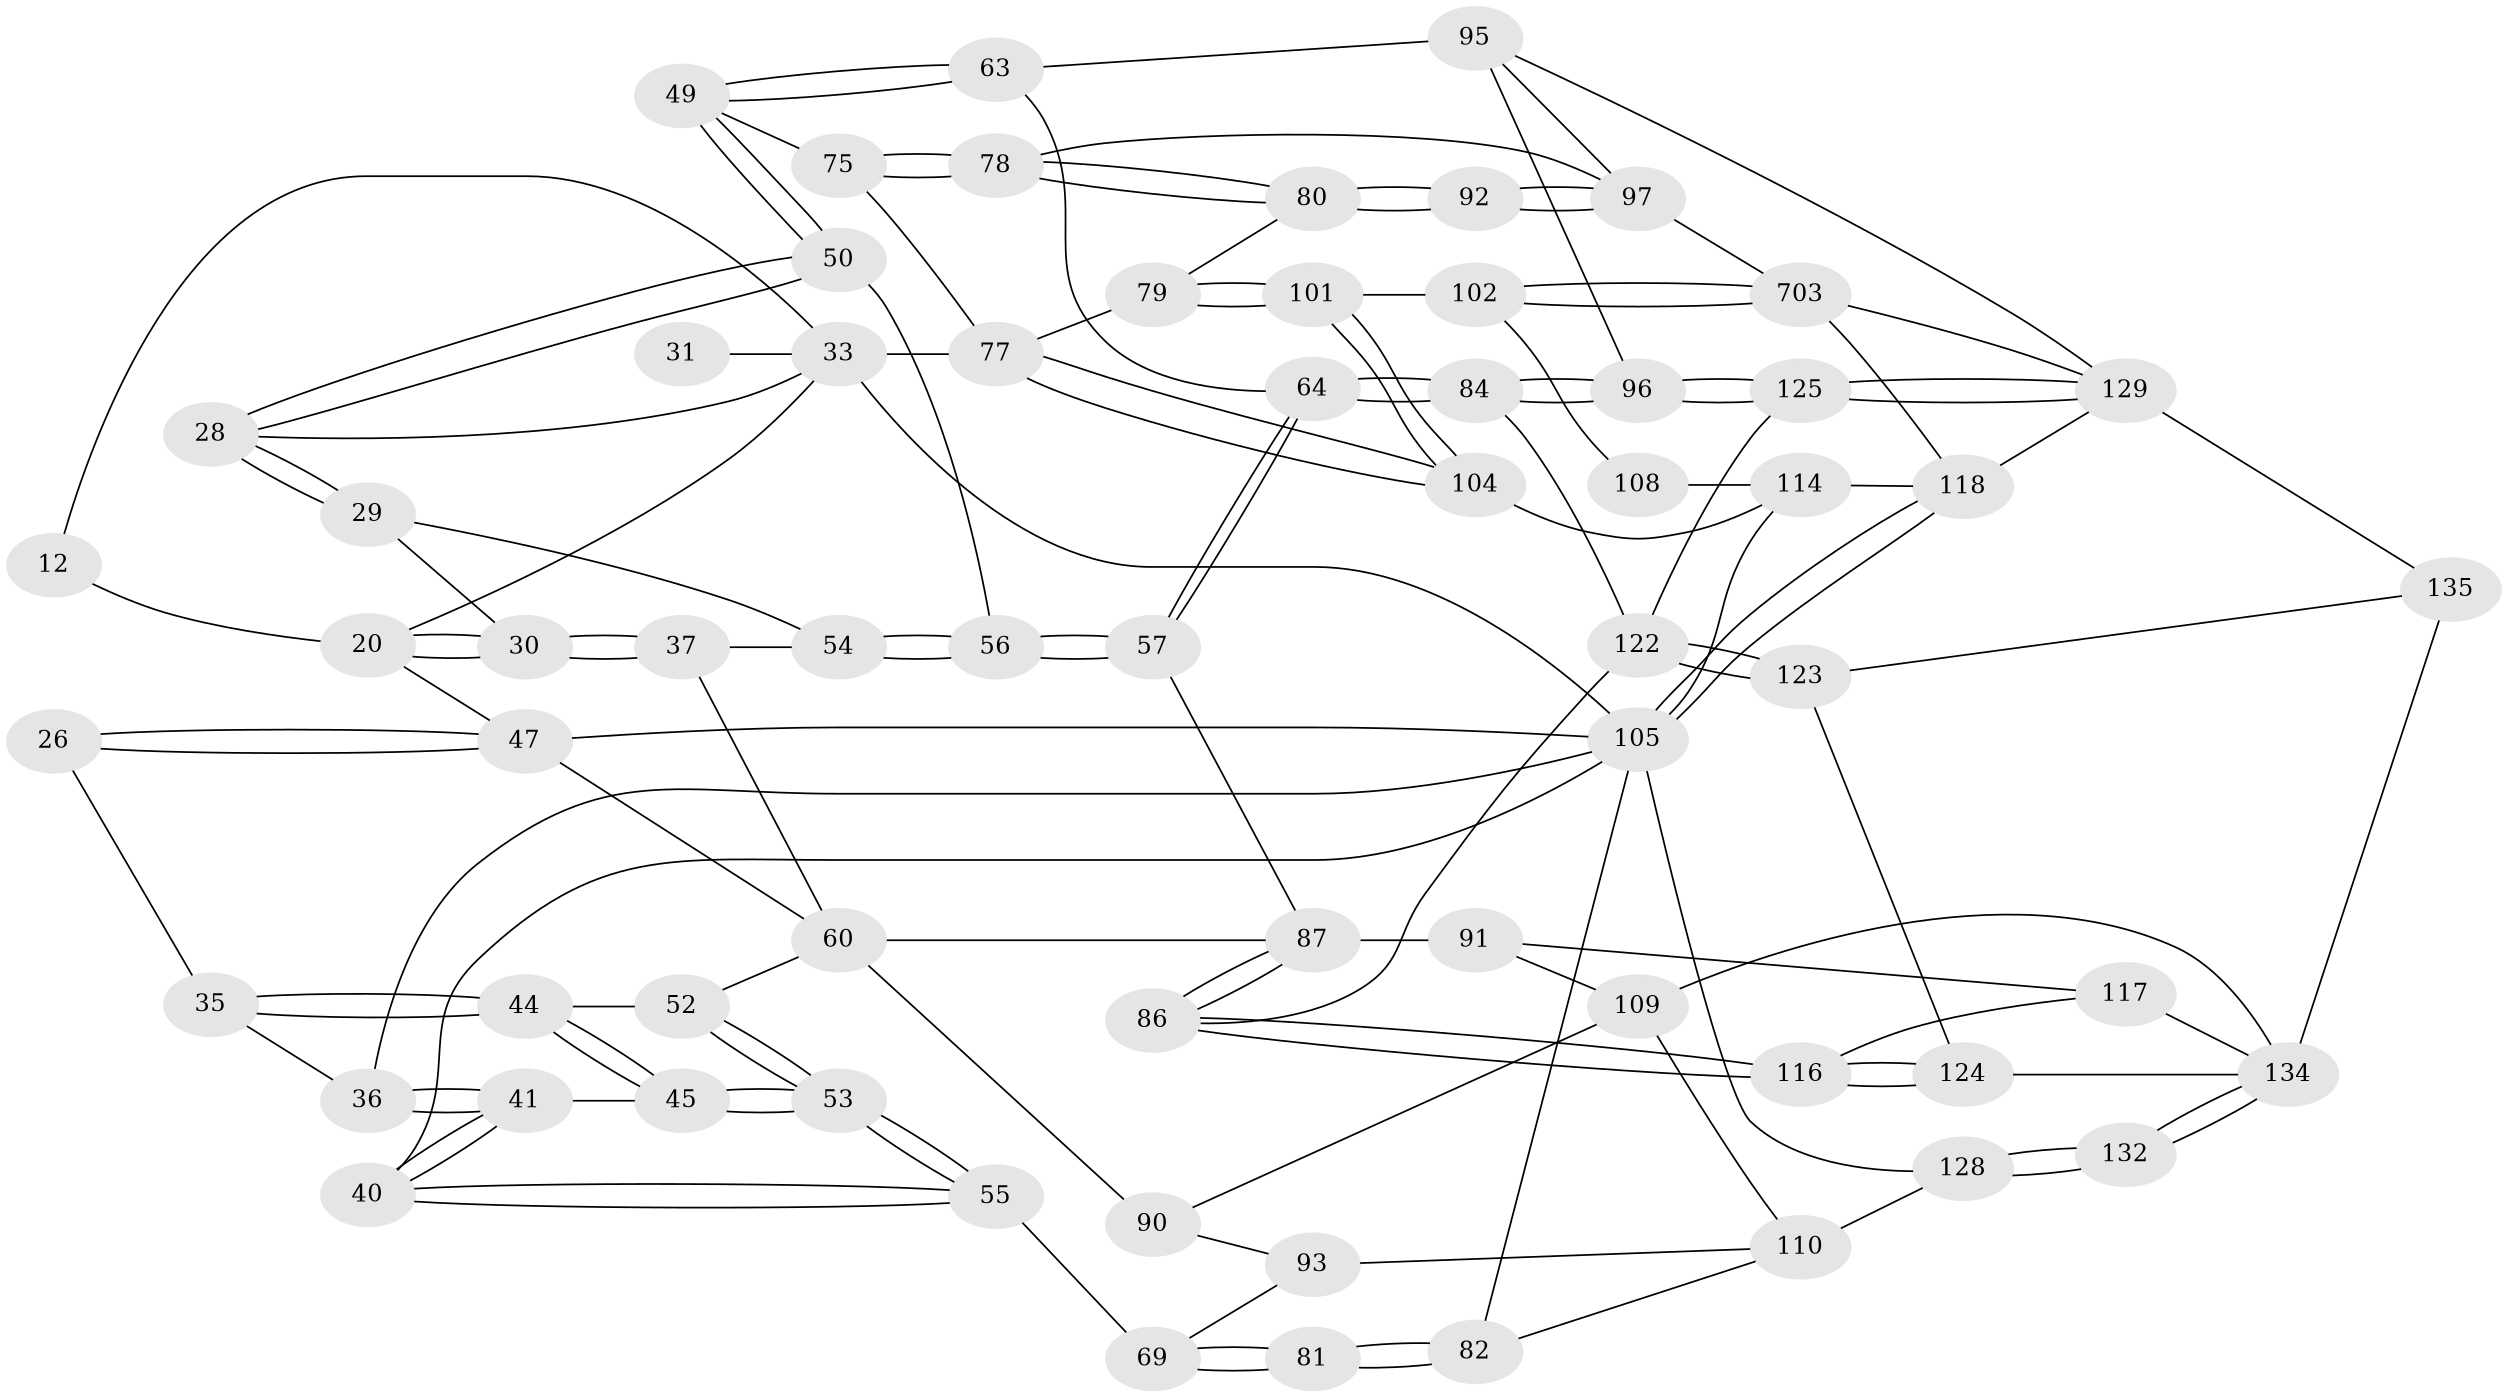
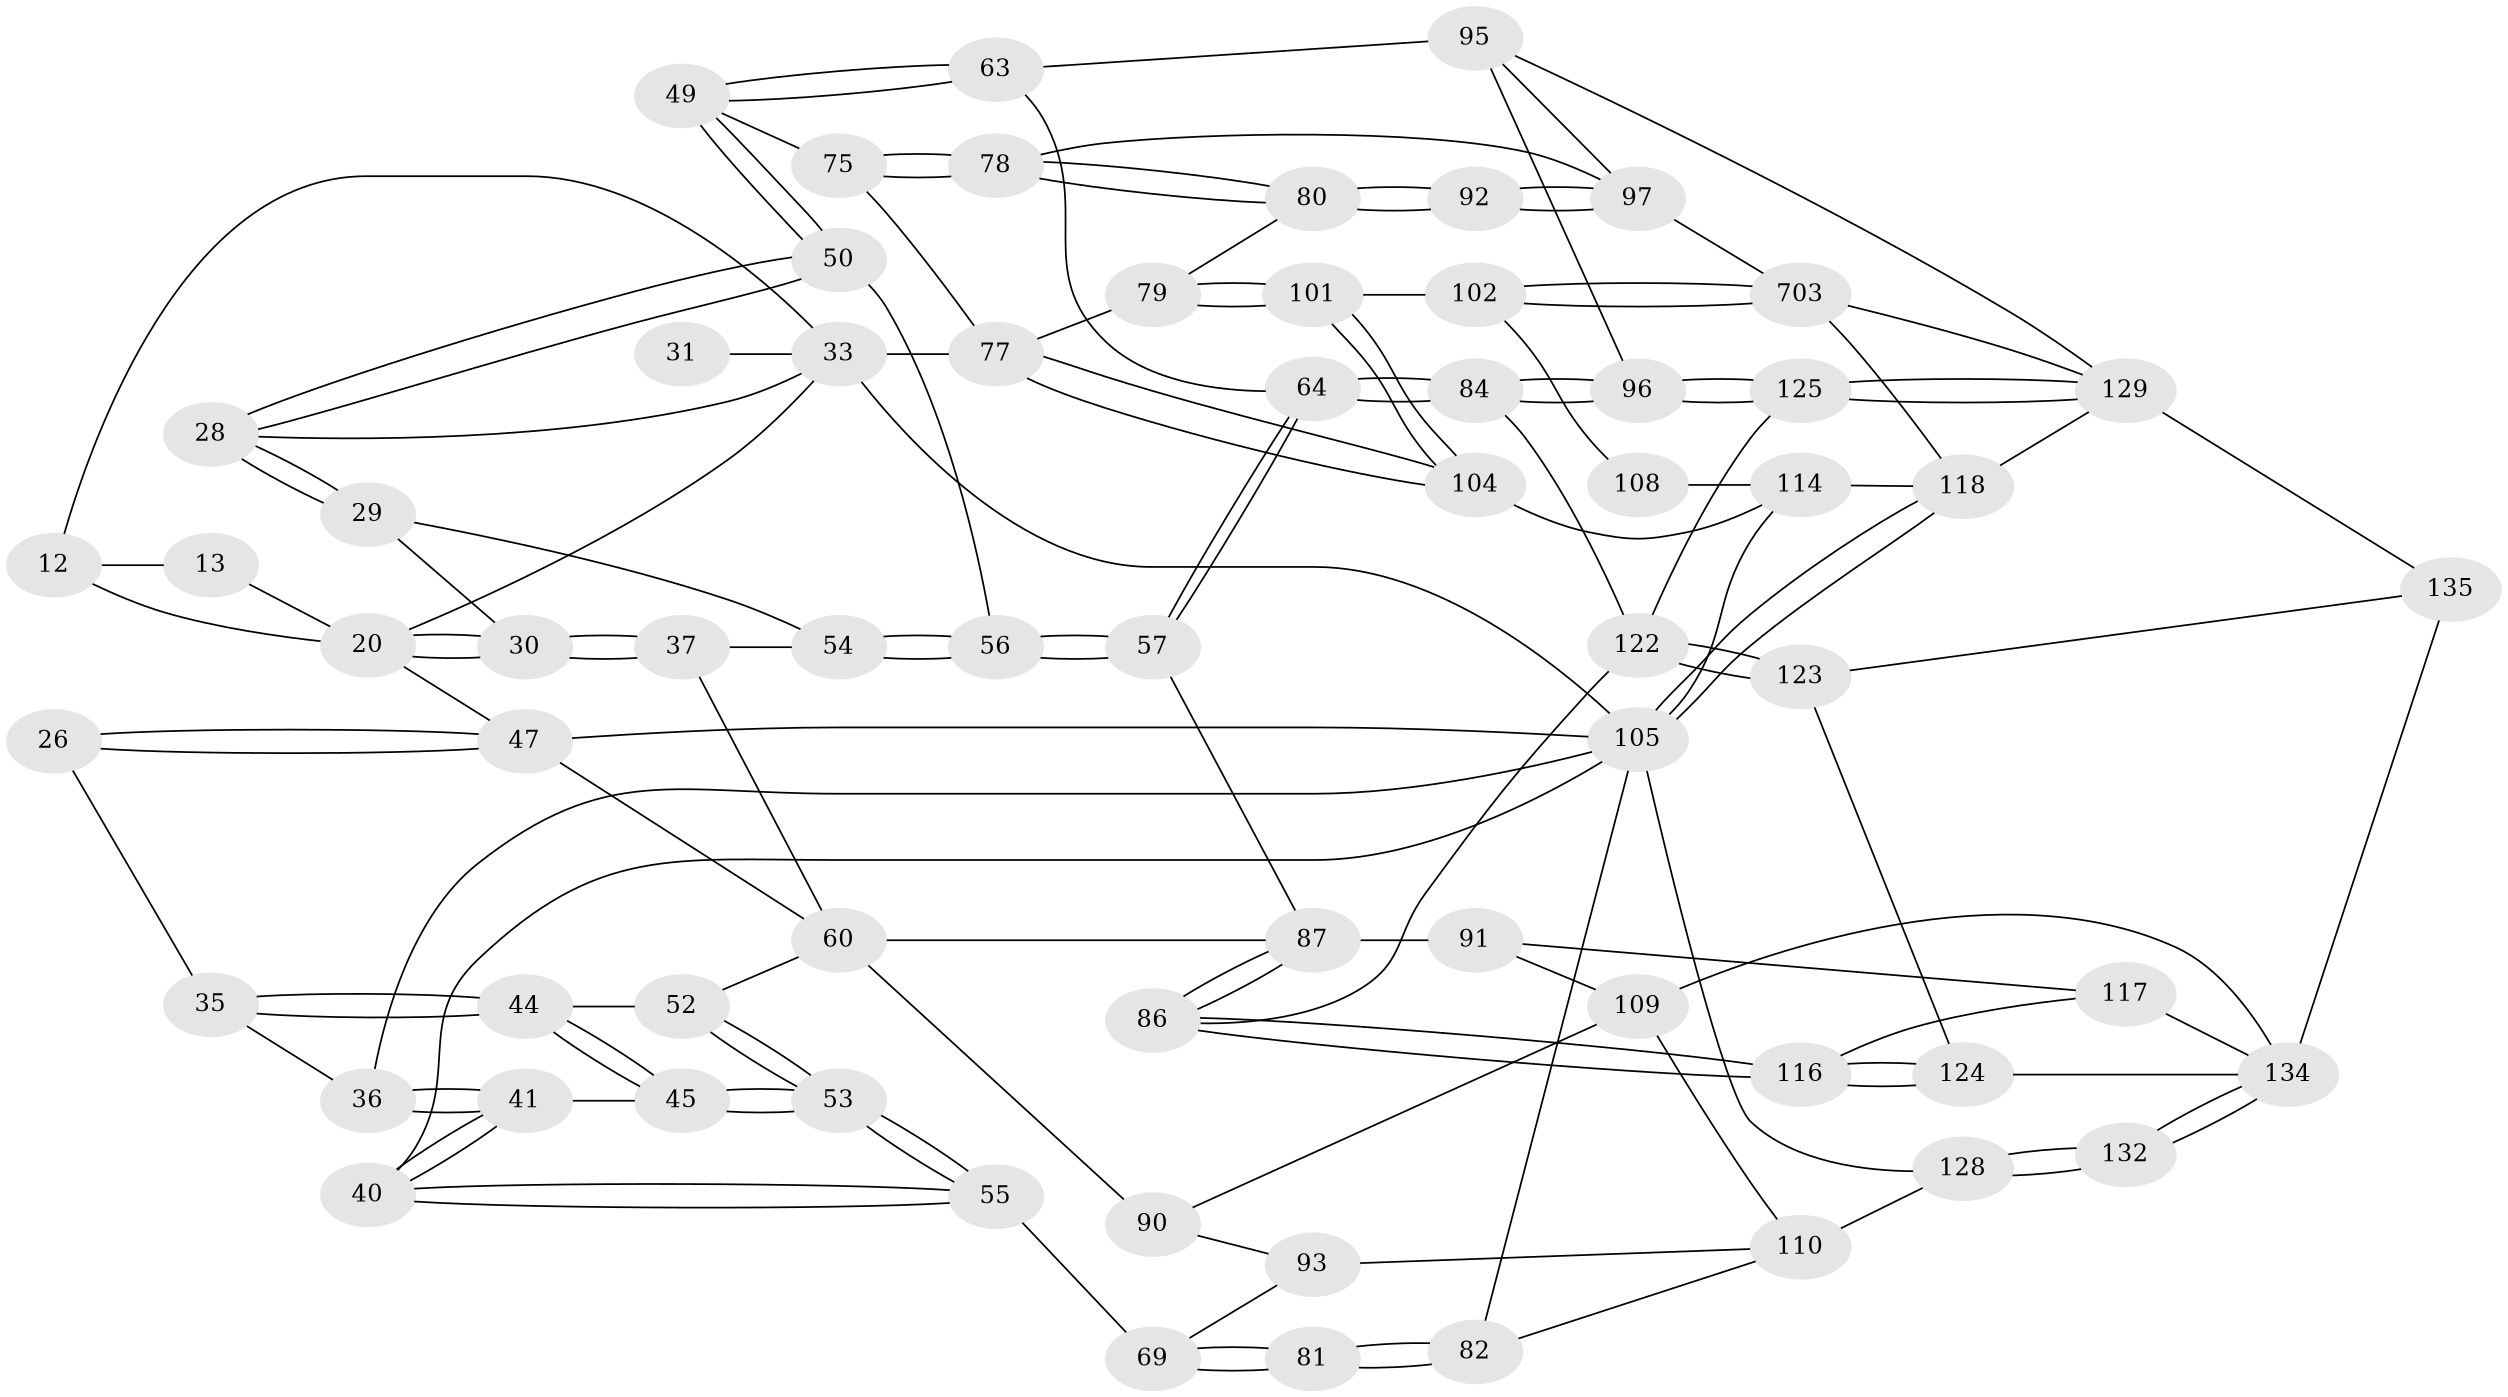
none -> (211, 565)
